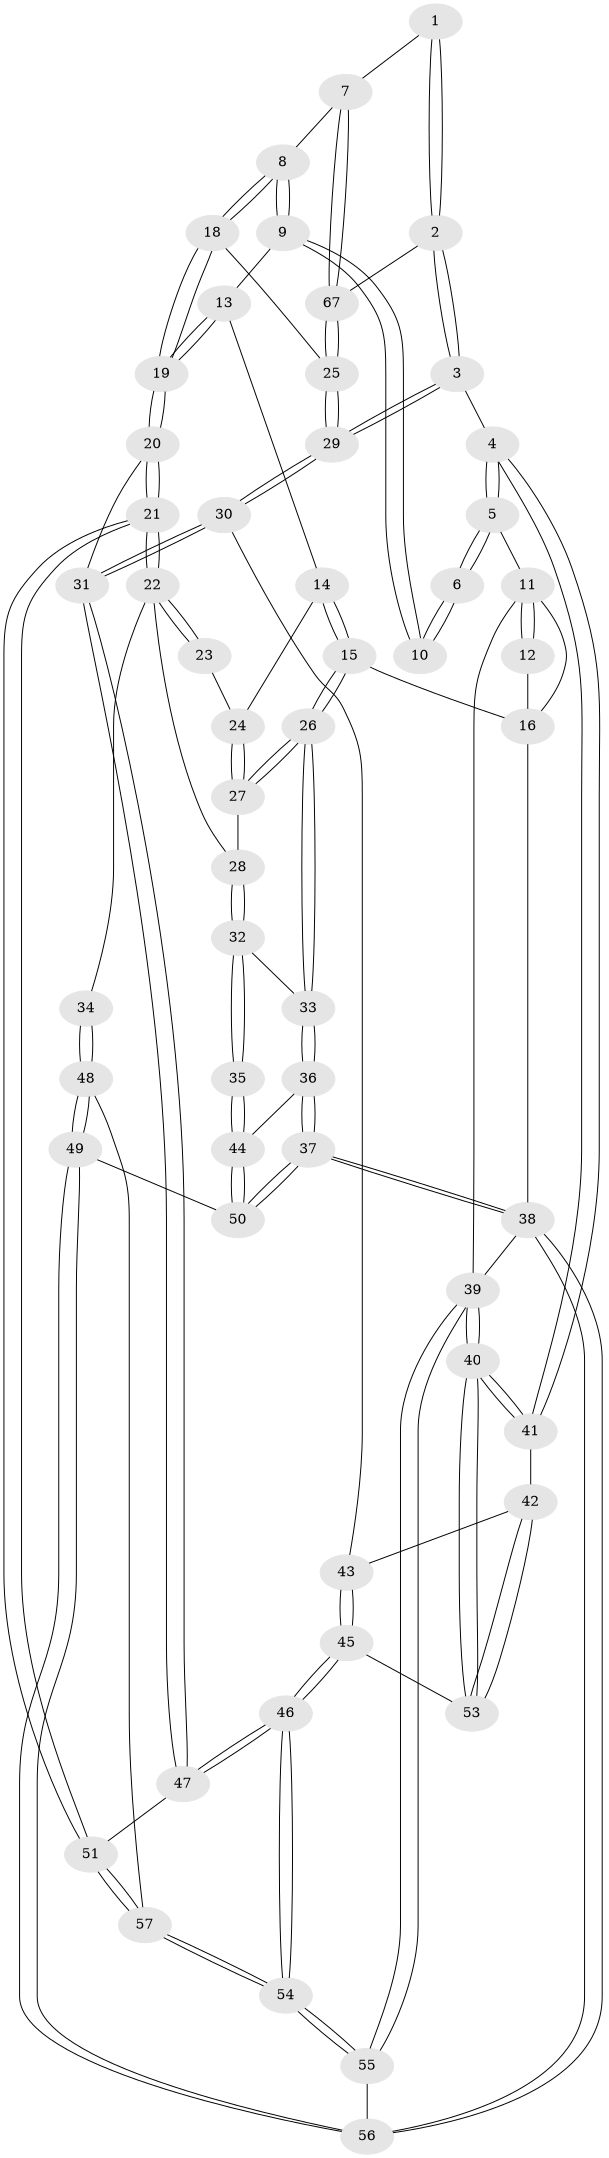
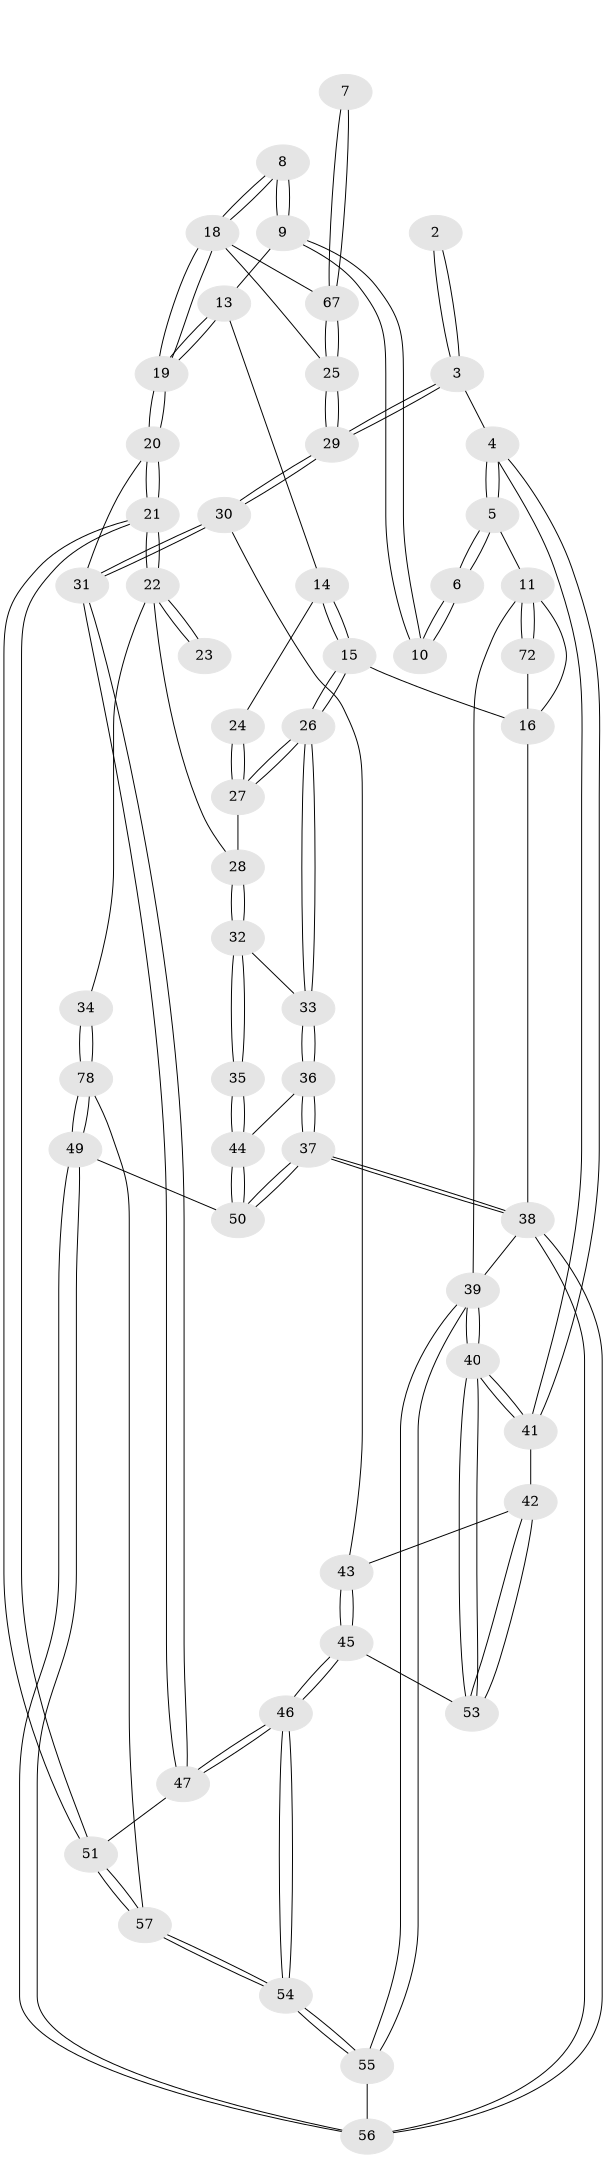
(436, 22) -> none
(314, 127) -> none
(384, 268) -> (272, 268)
(528, 656) -> (528, 656)
(221, 691) -> none
(86, 1079) -> (86, 1079)
